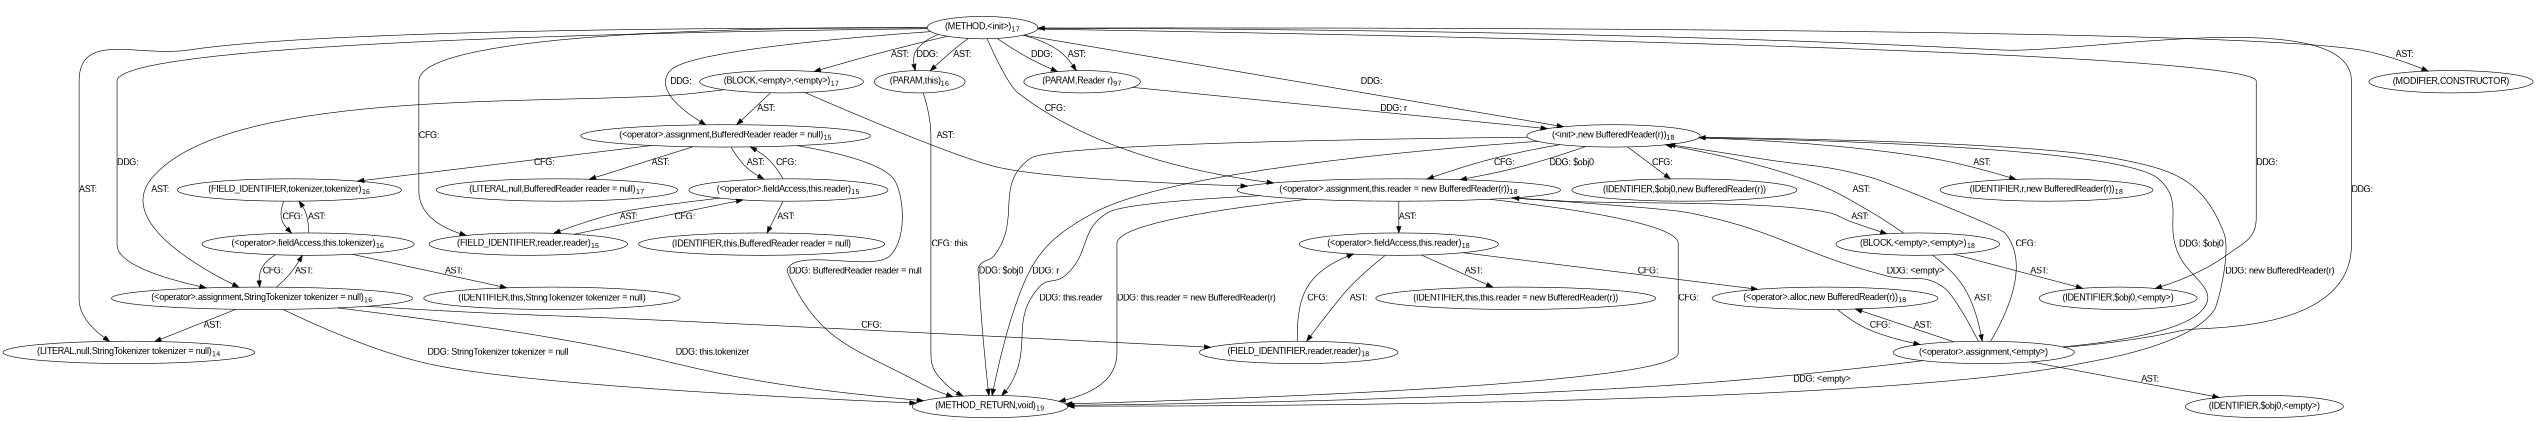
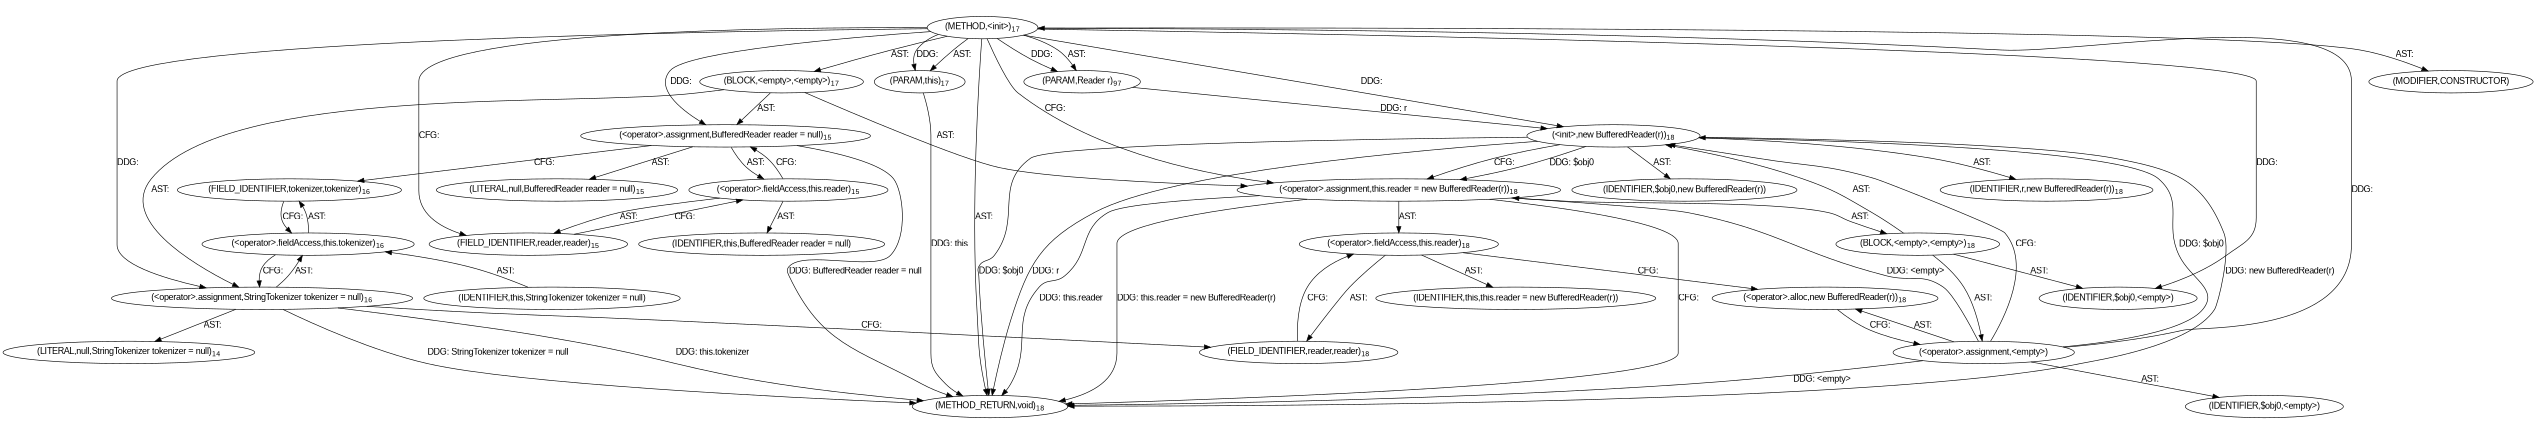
(360, 37) -> (975, 214)
(945, 81) -> (945, 81)
(1664, 163) -> (1664, 163)
(640, 189) -> (640, 189)
(950, 244) -> (950, 244)
(426, 270) -> (461, 265)
(1040, 406) -> (1040, 406)
